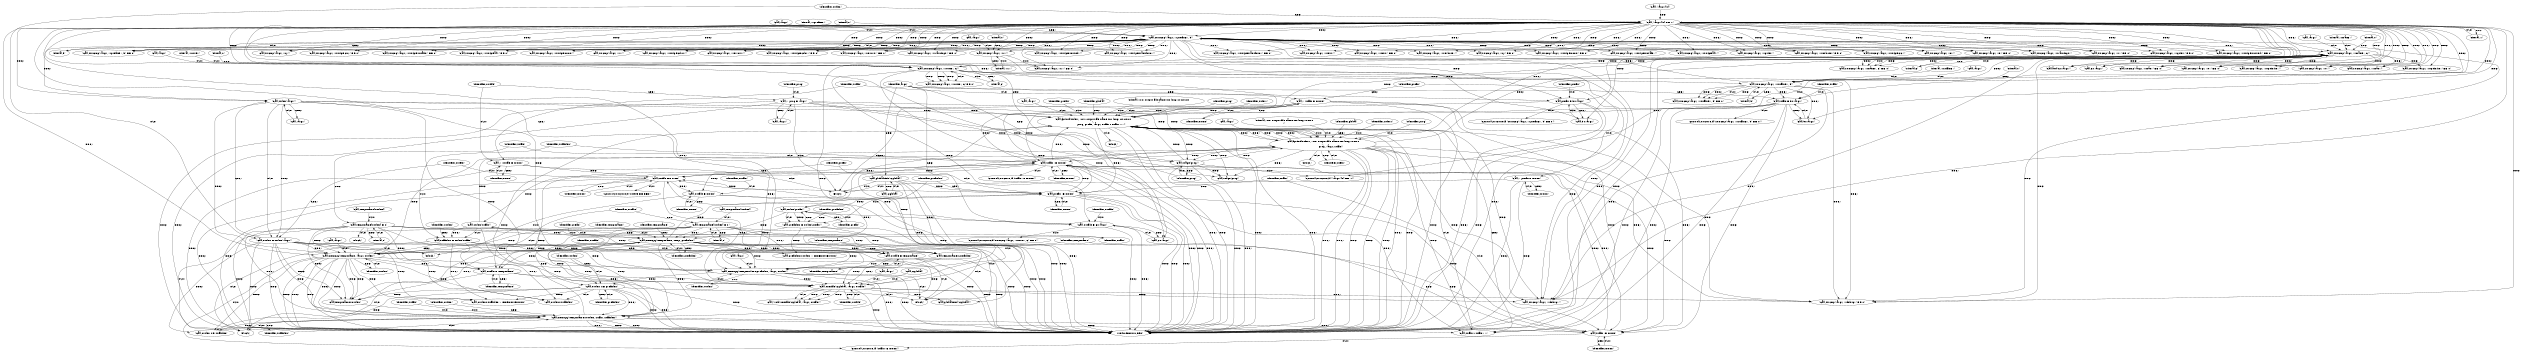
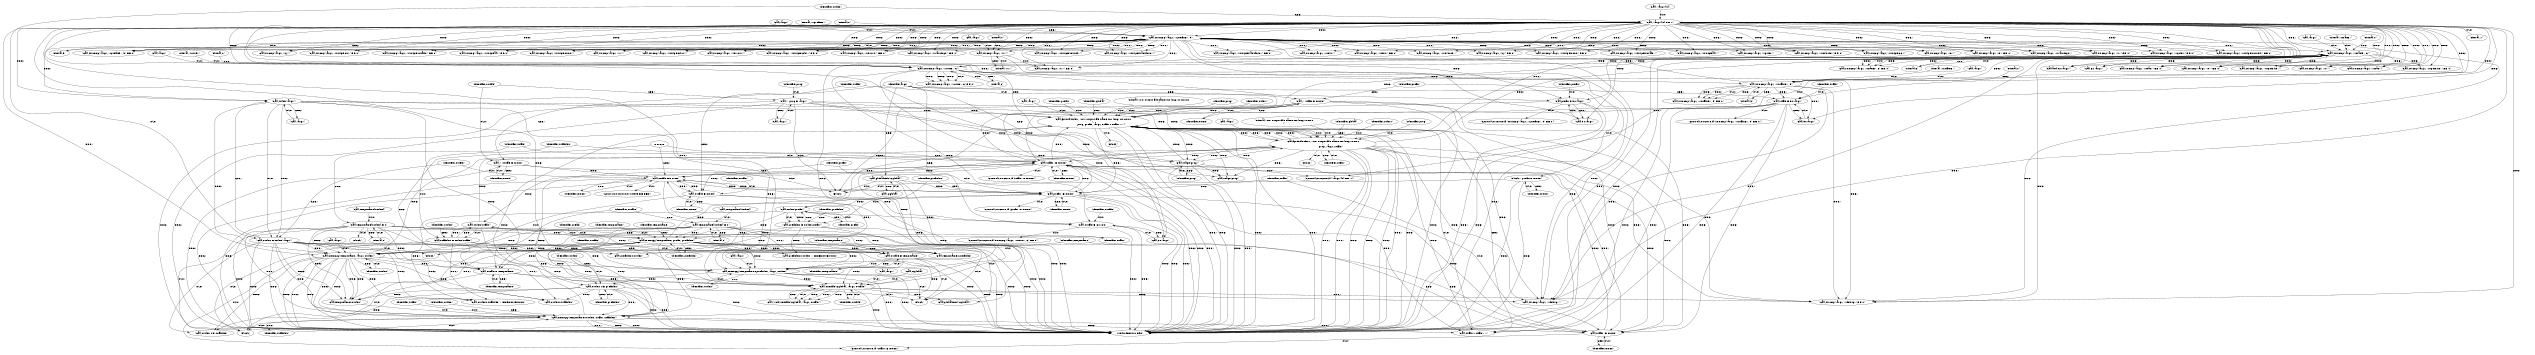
(1663, 14) -> (1663, 14)
(2079, 23) -> none
none -> (741, 95)
none -> (659, 144)
(1526, 178) -> (1526, 178)
none -> (688, 185)
none -> (816, 189)
none -> (1008, 209)
(1092, 225) -> (1092, 225)
(667, 240) -> (667, 240)
(1052, 246) -> none
(409, 249) -> (463, 232)
none -> (628, 256)
(893, 265) -> (794, 291)
(754, 271) -> (754, 271)
(200, 287) -> (200, 287)
(552, 294) -> (553, 213)
(587, 294) -> (587, 294)
(380, 320) -> none
